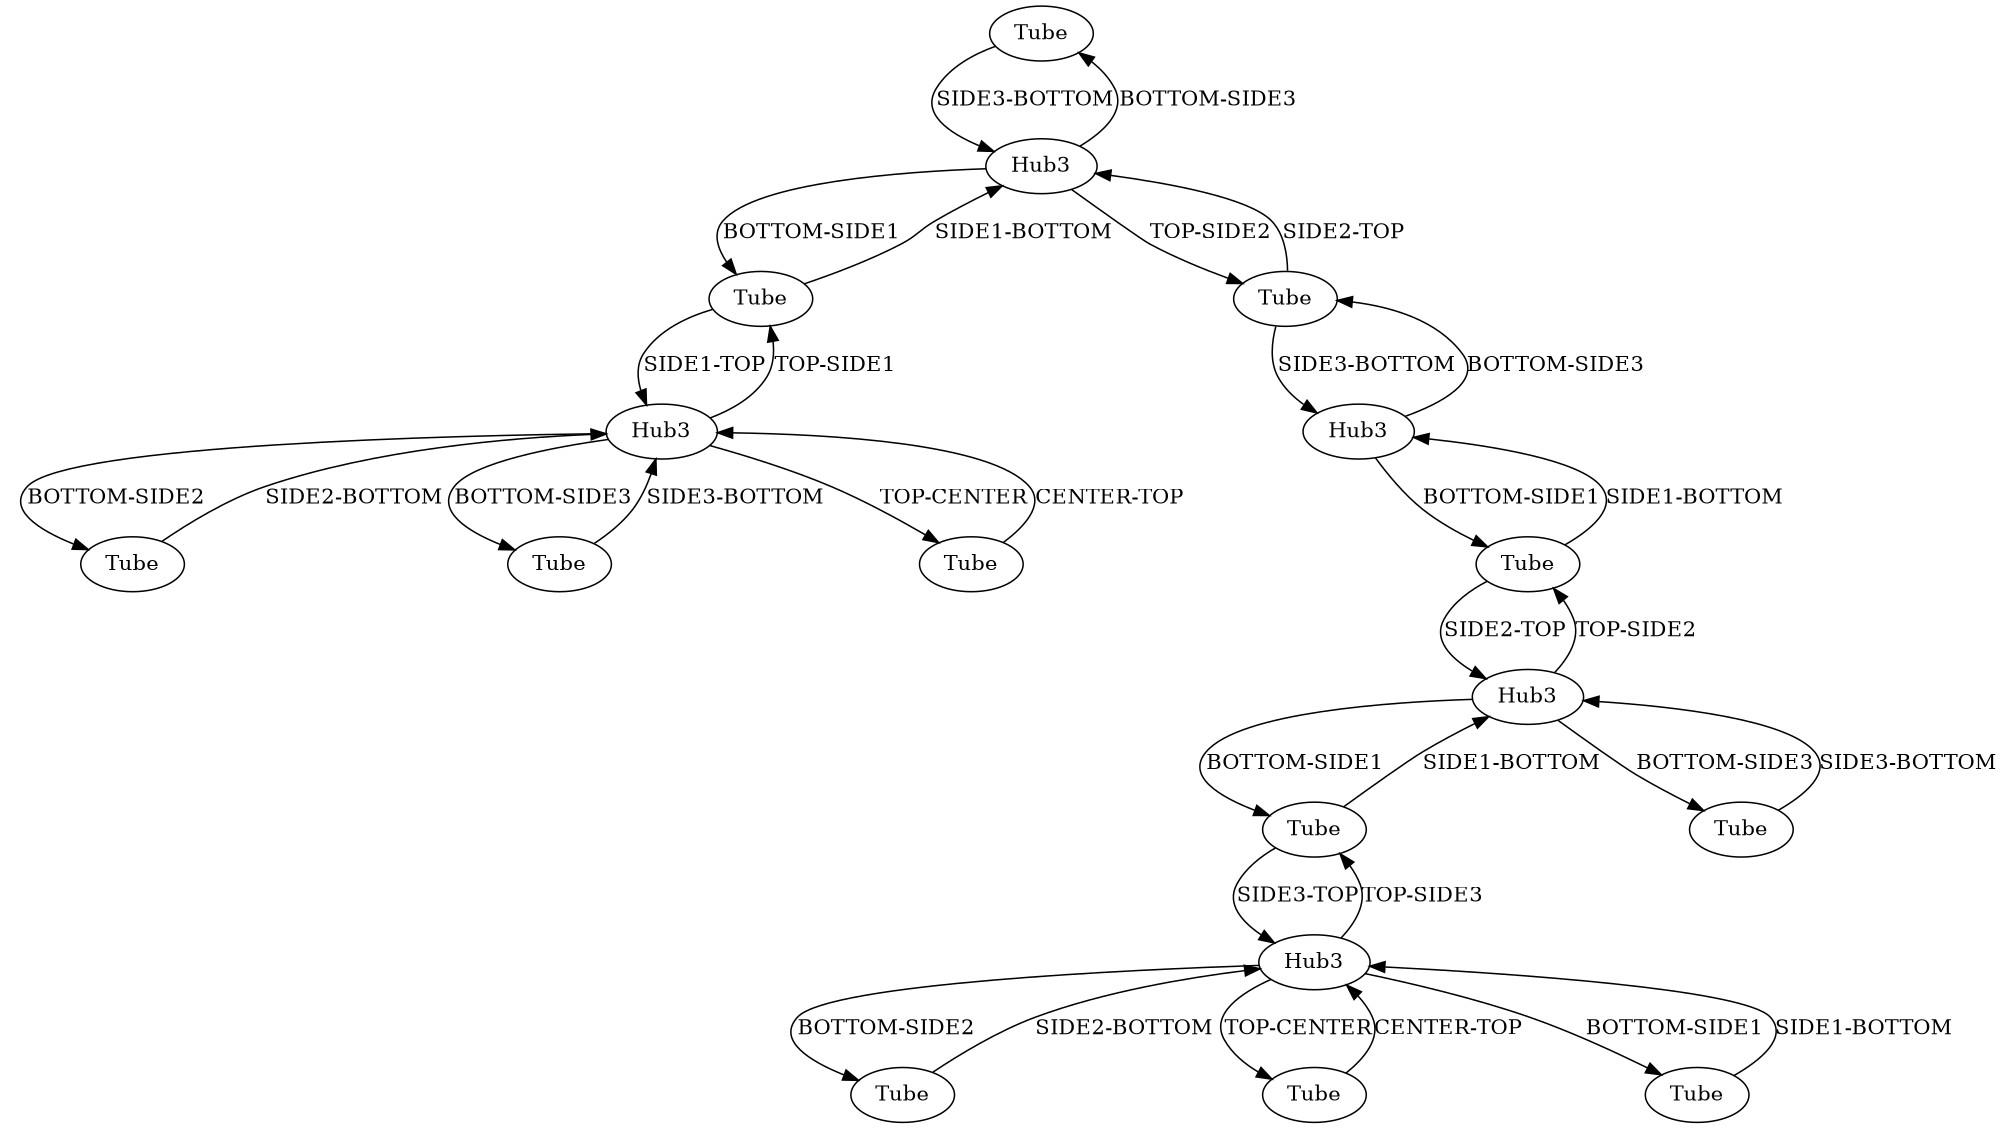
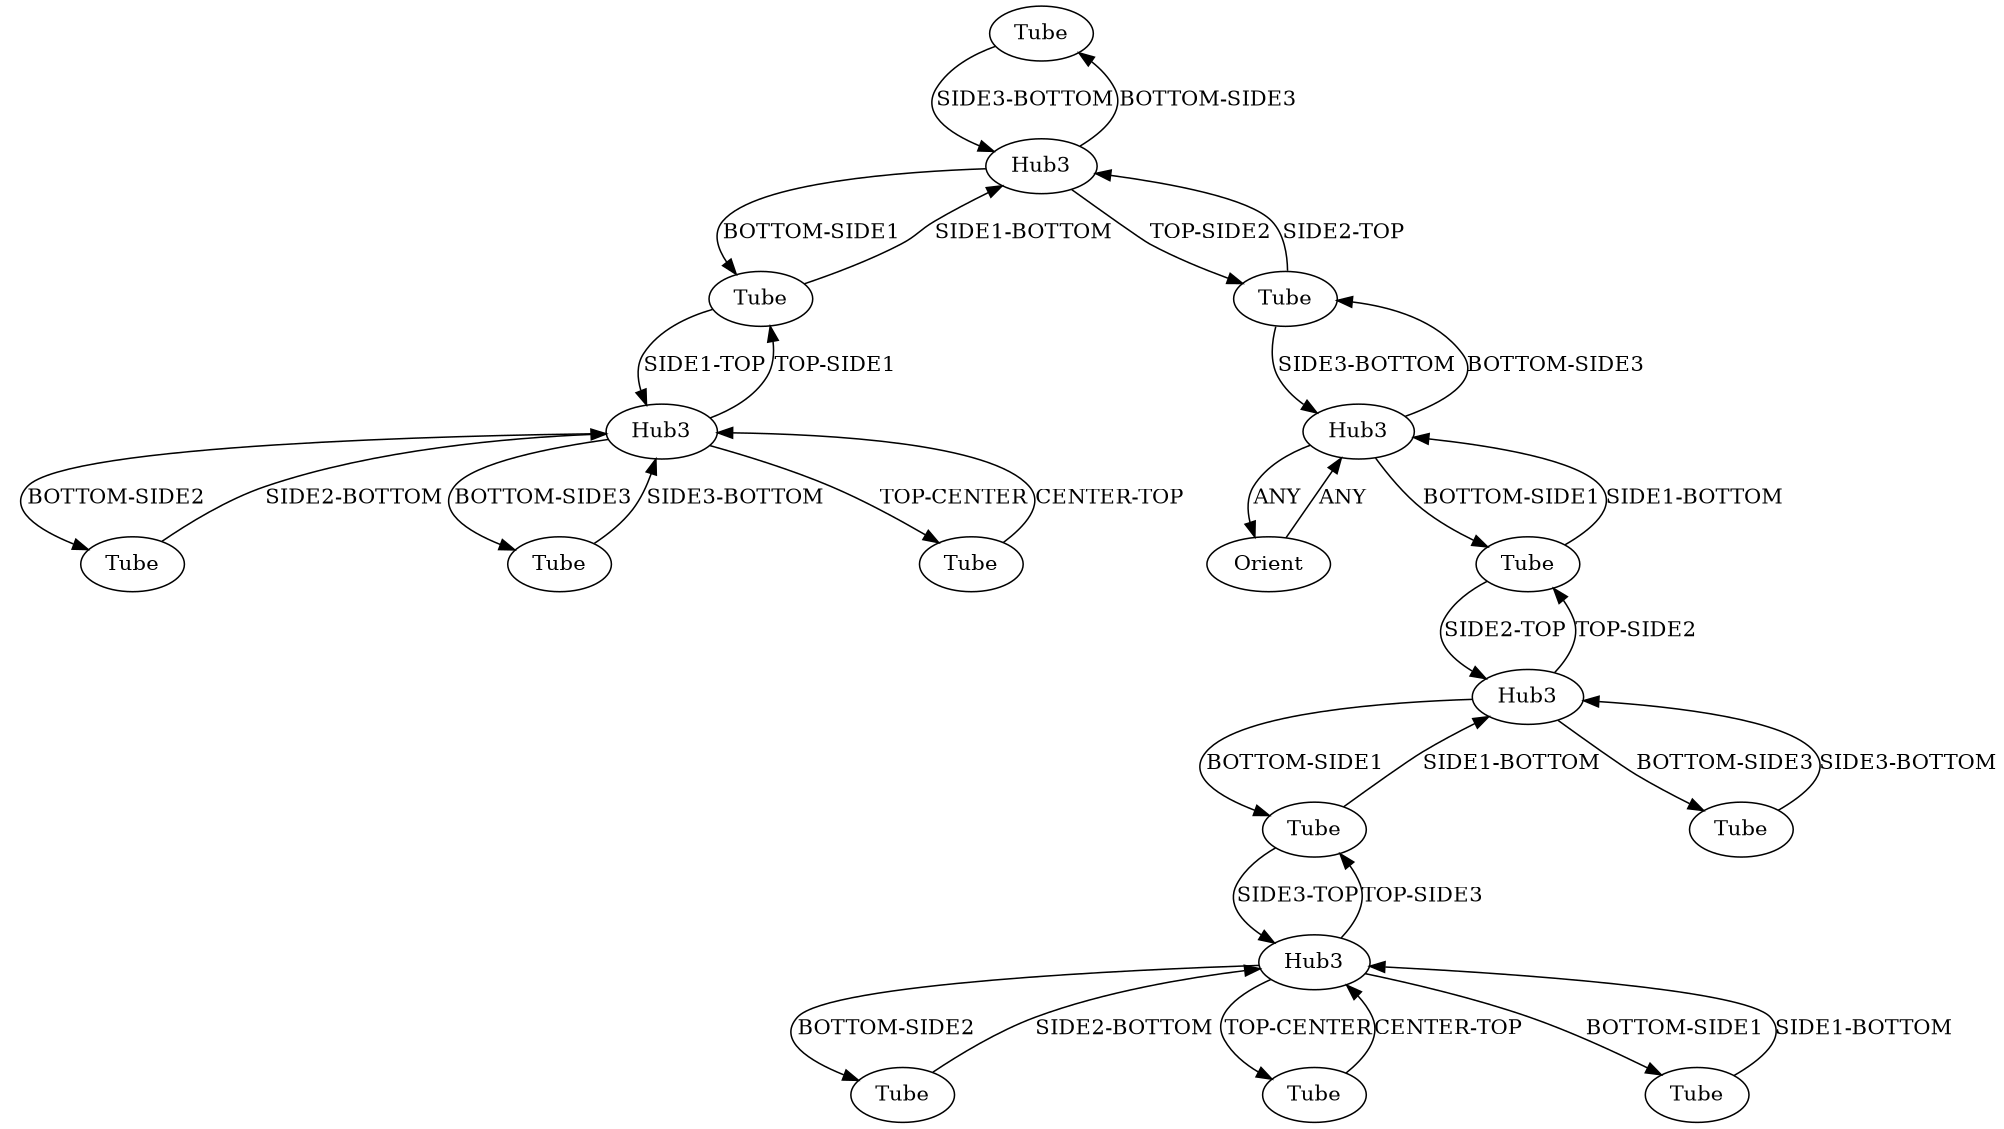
none -> (1269, 564)
